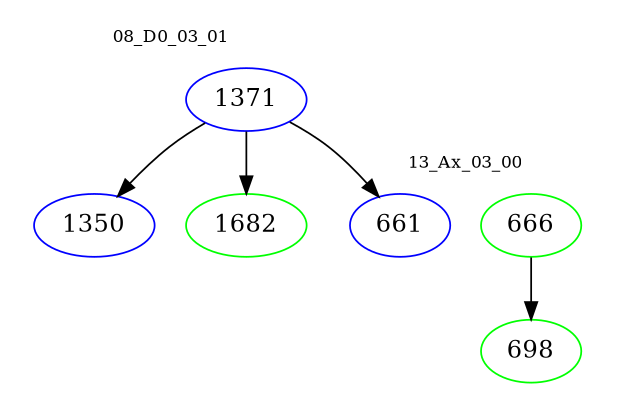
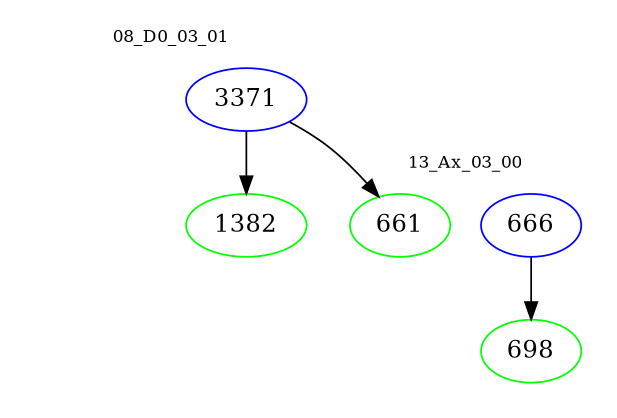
(246, 100) -> (246, 100)
(94, 225) -> none
(246, 225) -> (246, 225)
(400, 225) -> (400, 225)
(531, 225) -> (531, 225)
